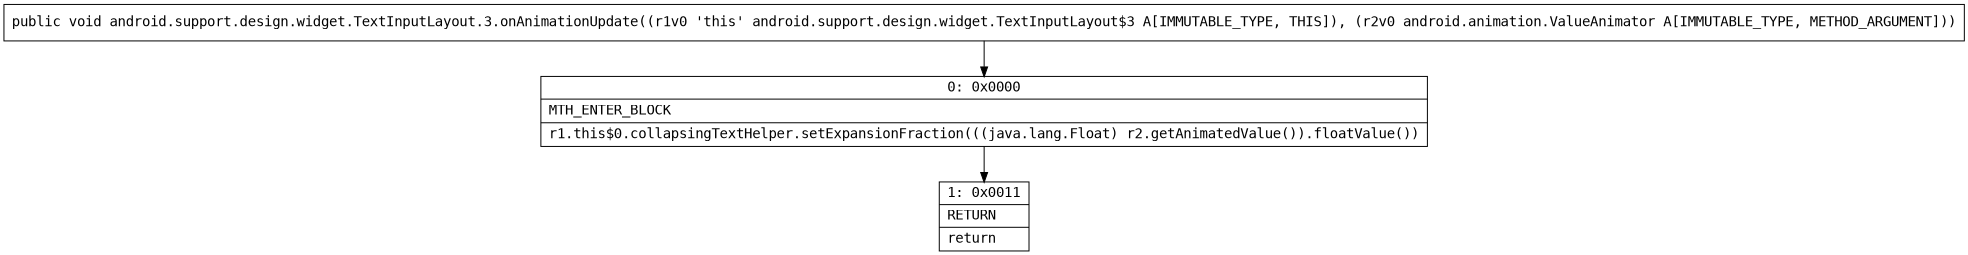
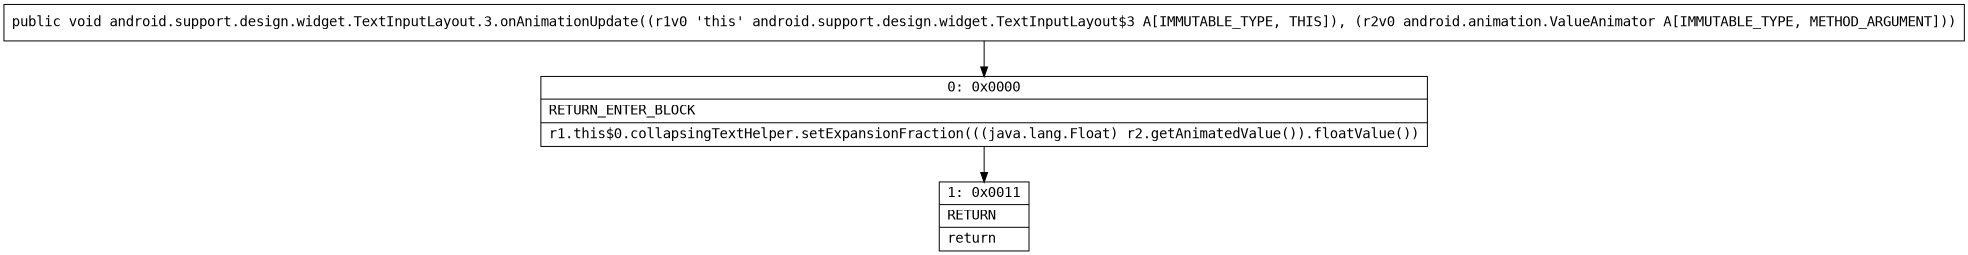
(610, 110) -> (622, 110)
